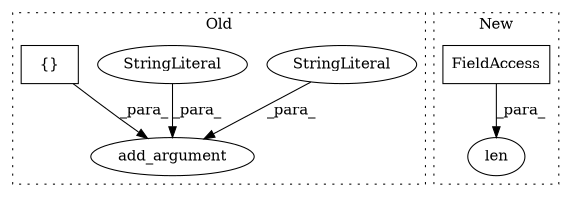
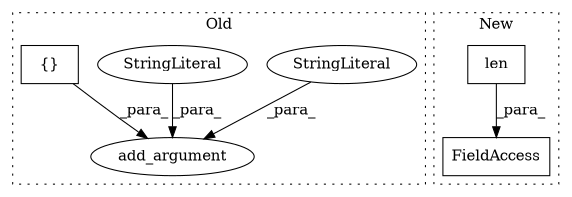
(496, 105) -> (496, 105)
(496, 157) -> (496, 65)
